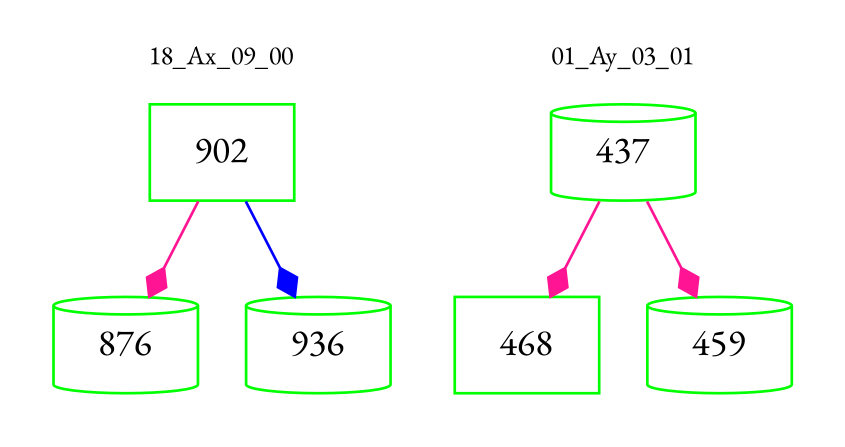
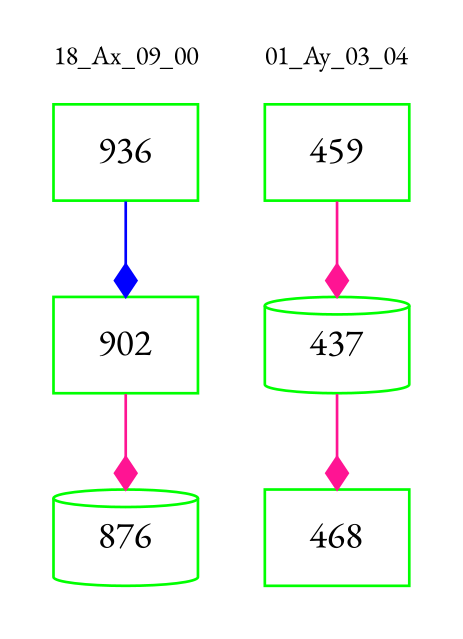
(623, 58) -> (337, 58)
(263, 235) -> (126, 233)
(664, 235) -> (337, 233)
(318, 345) -> (126, 152)
(720, 345) -> (337, 152)
